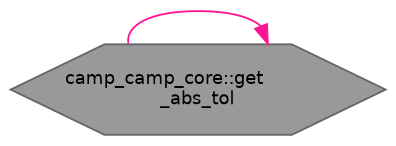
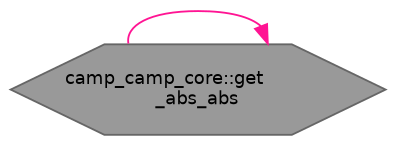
(198, 90) -> (198, 90)
